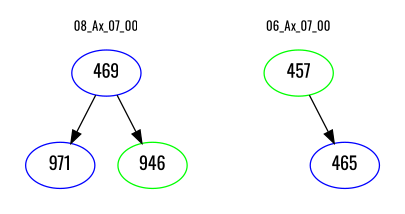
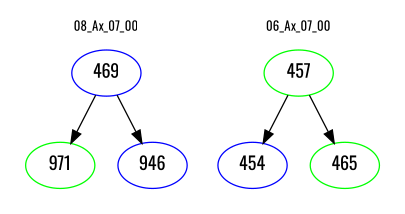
(60, 165) -> (60, 165)
(153, 165) -> (153, 165)
none -> (253, 165)
(345, 165) -> (345, 165)
